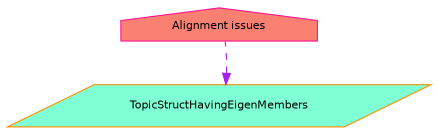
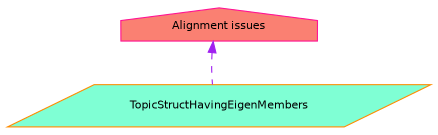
(226, 57) -> (212, 69)
